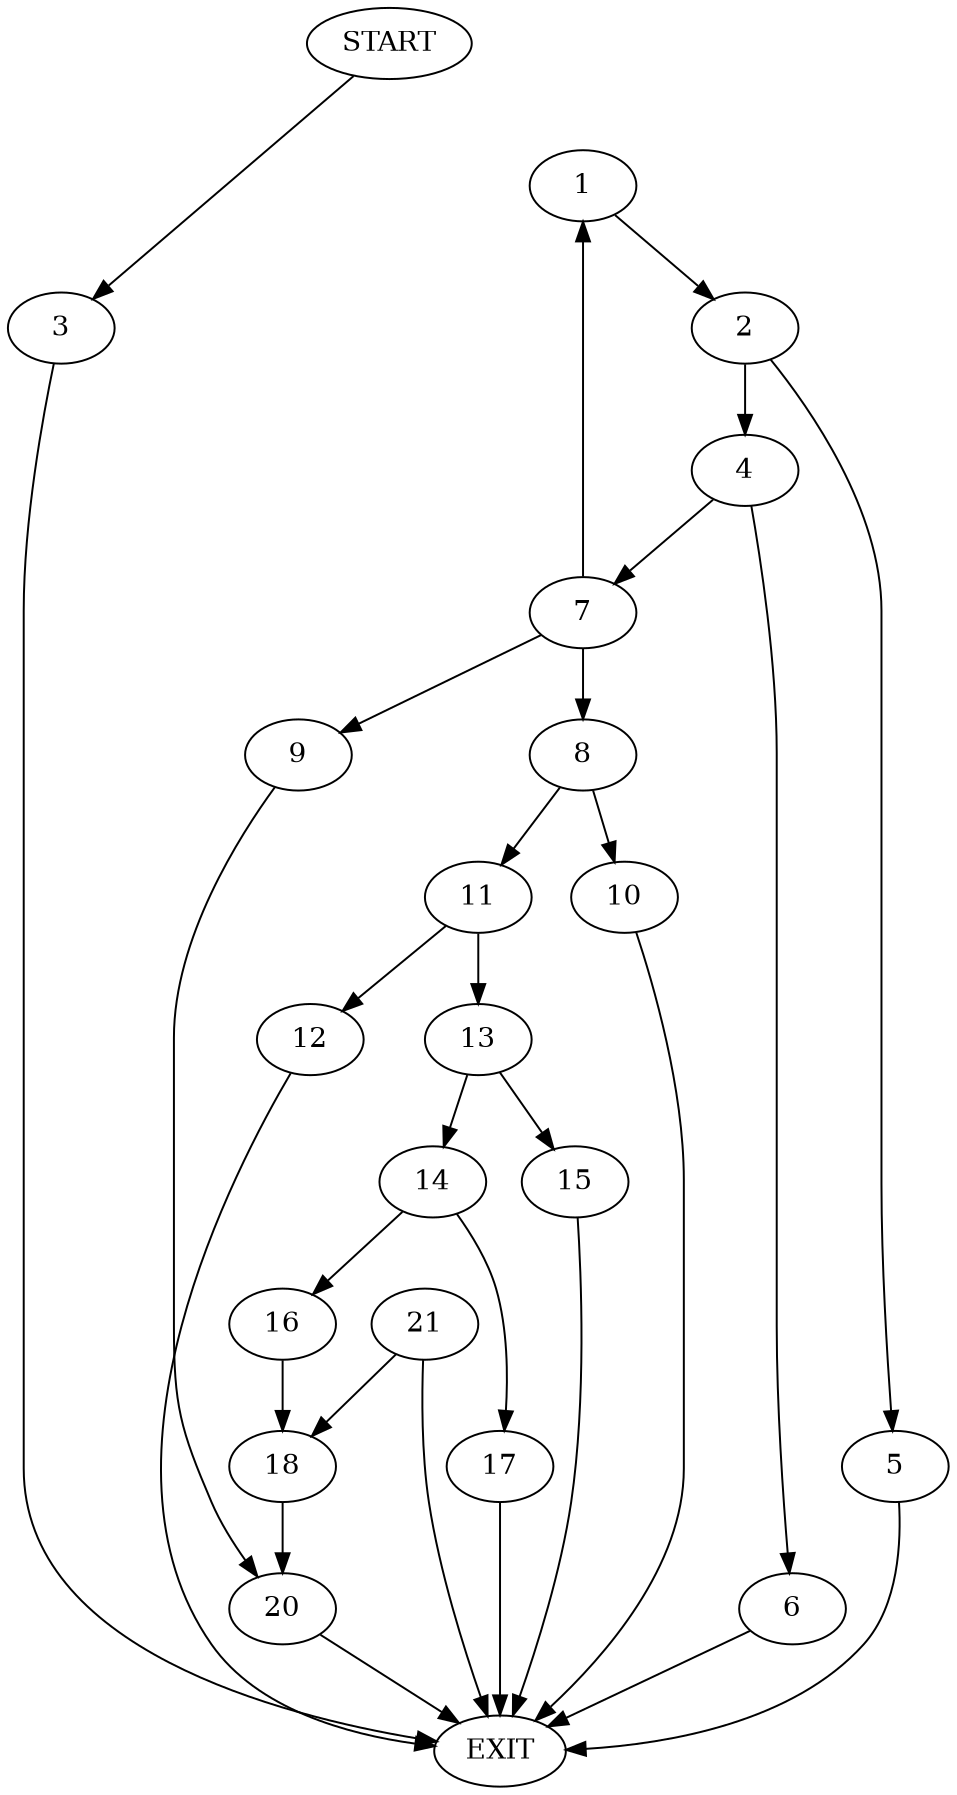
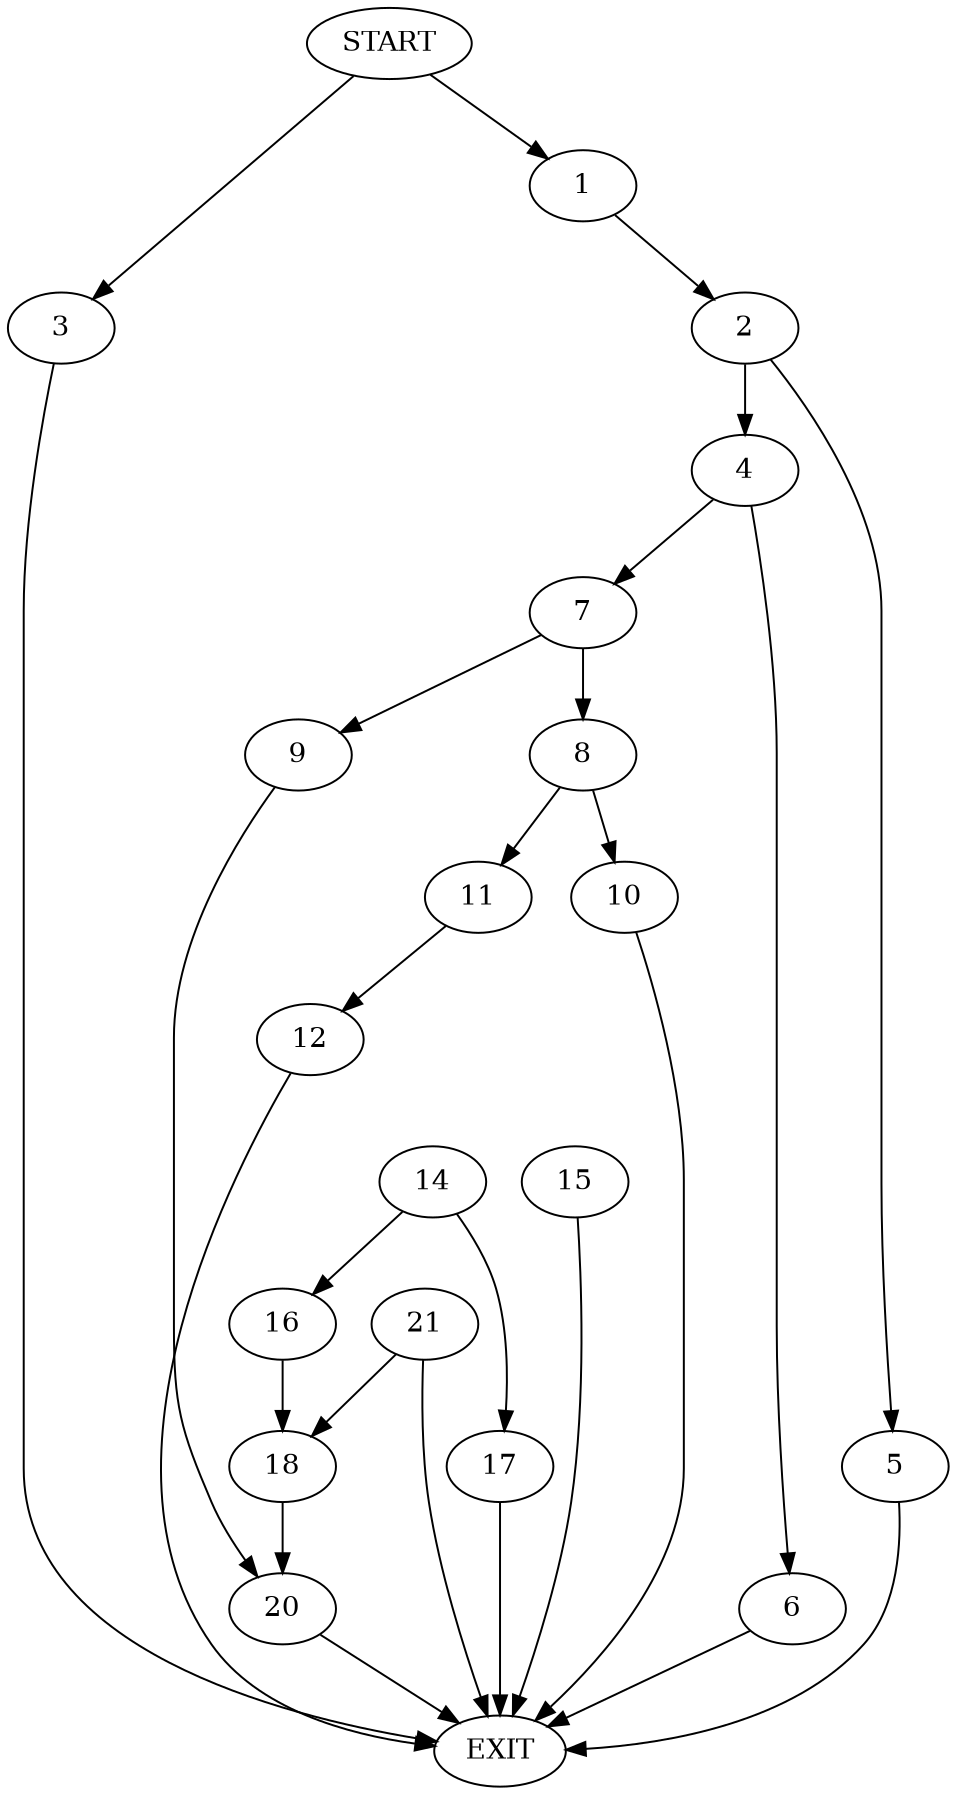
(583, 409) -> (481, 111)
(478, 1040) -> none
